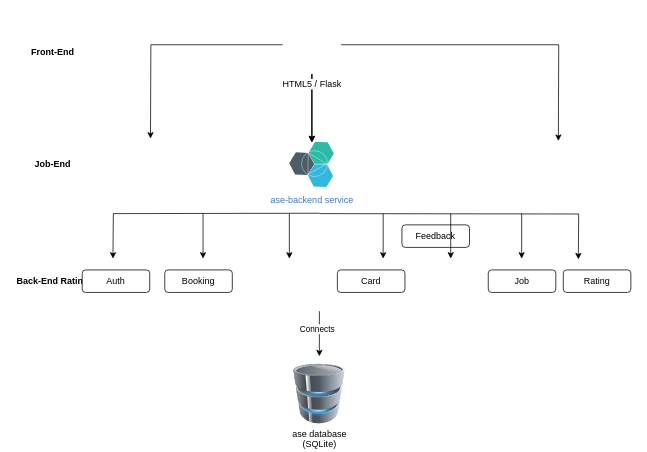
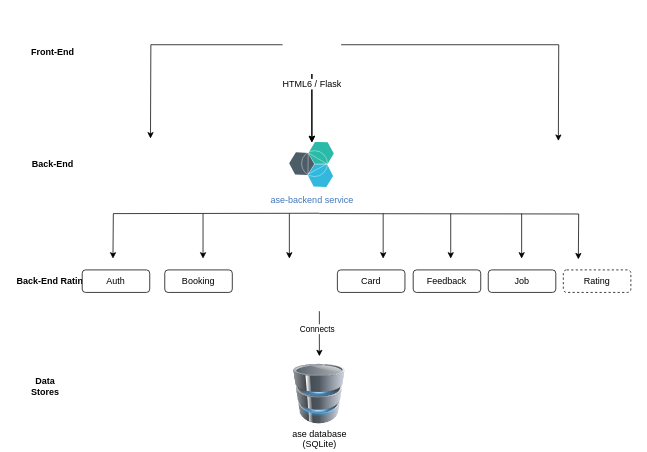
(312, 85) -> (312, 85)
(53, 165) -> (53, 165)
(435, 236) -> (447, 281)
(597, 281) -> (597, 281)
none -> (45, 386)
